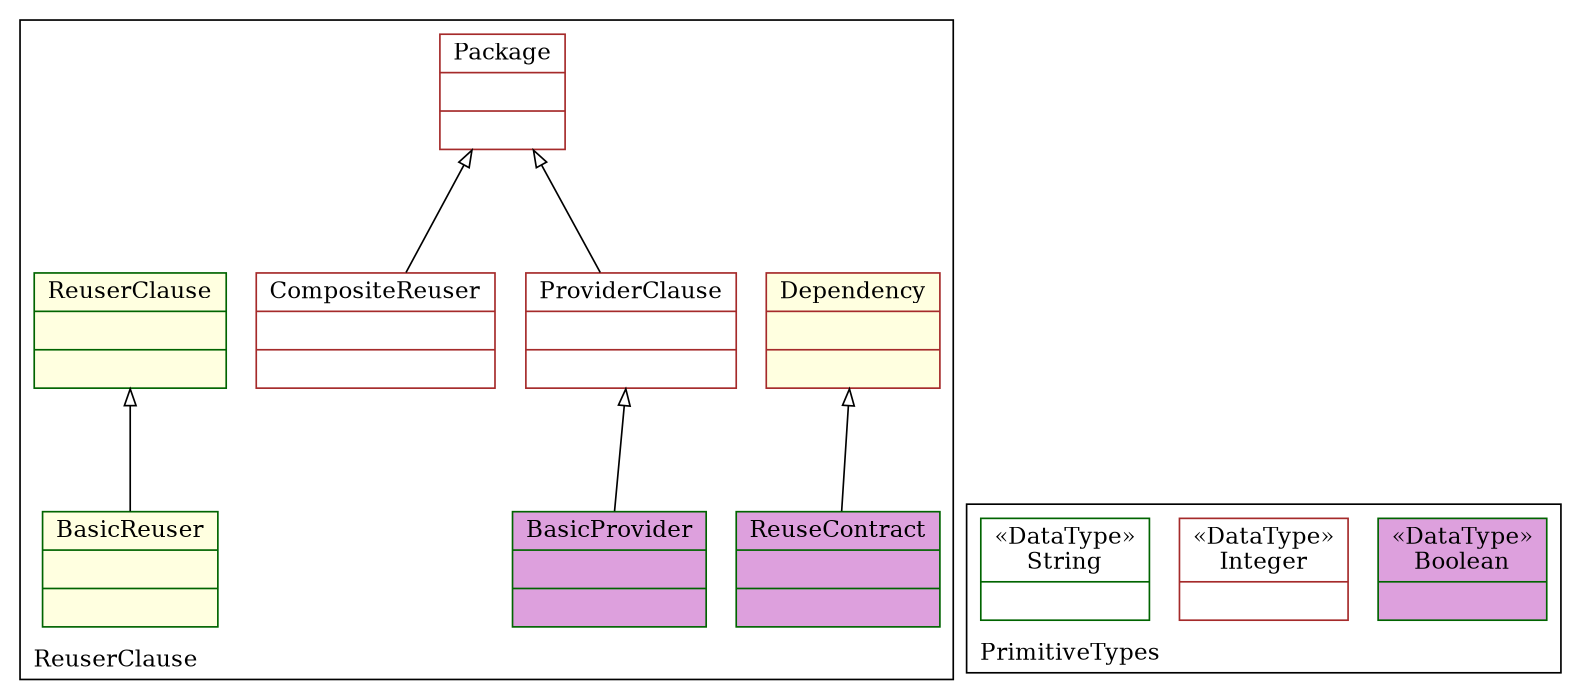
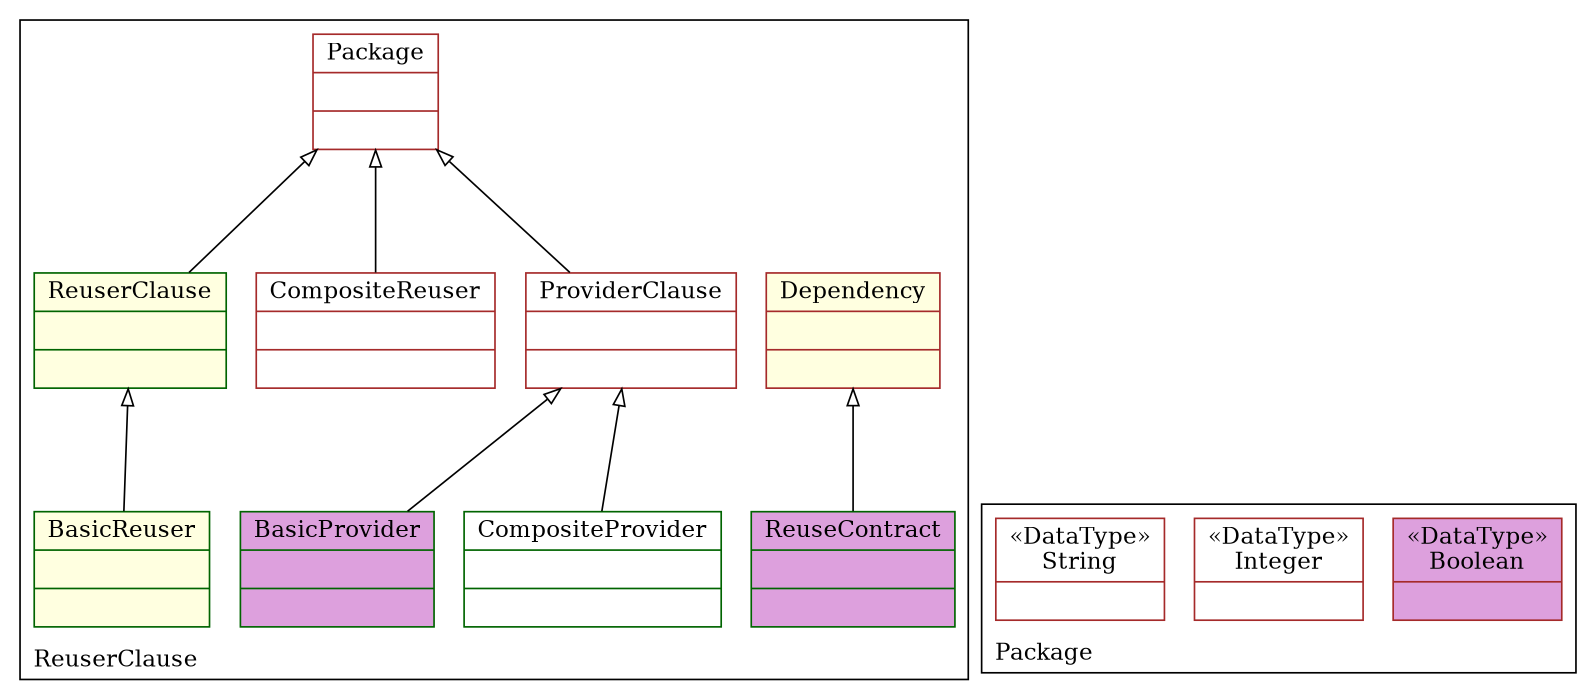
none -> (247, 217)
none -> (593, 569)
(1065, 569) -> (1080, 569)
(1462, 569) -> (1477, 569)
(1071, 654) -> (1044, 654)
